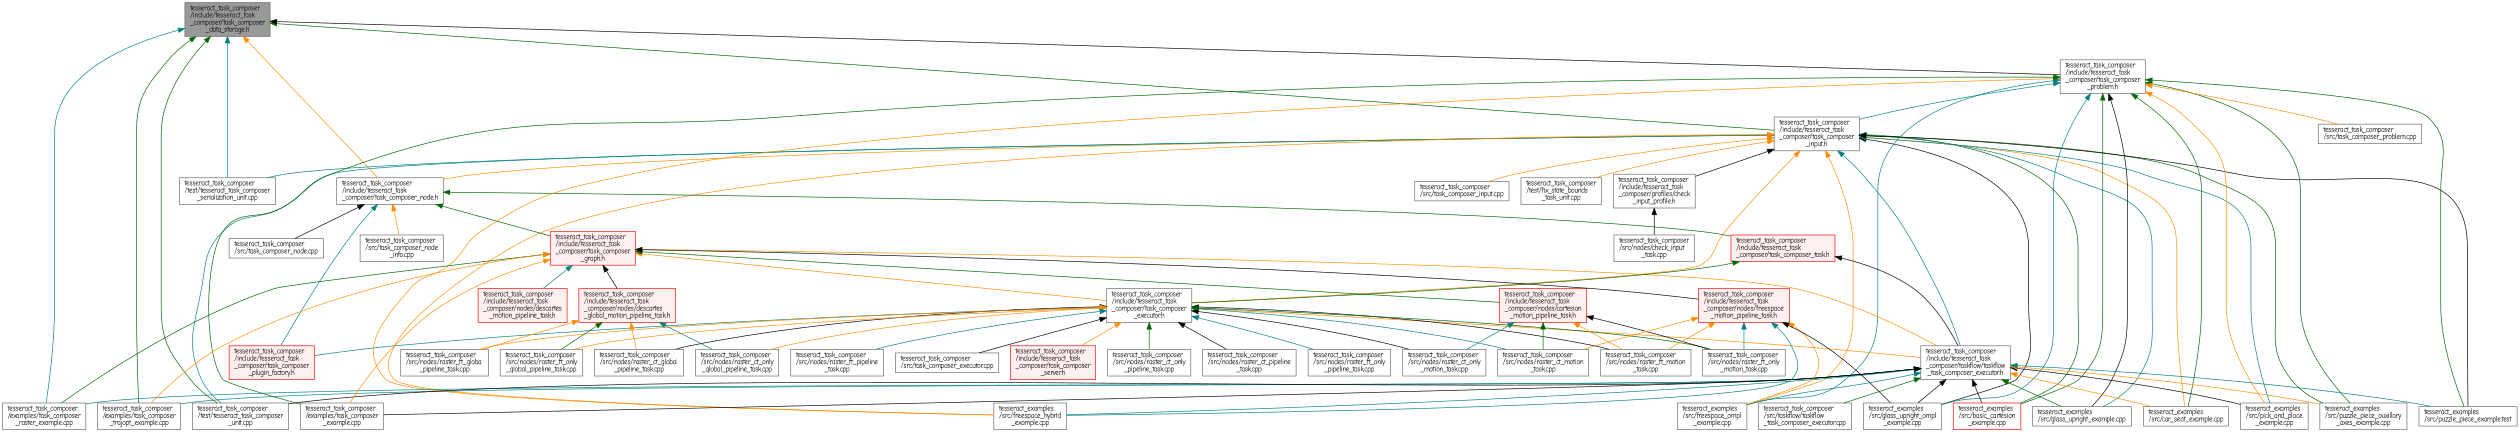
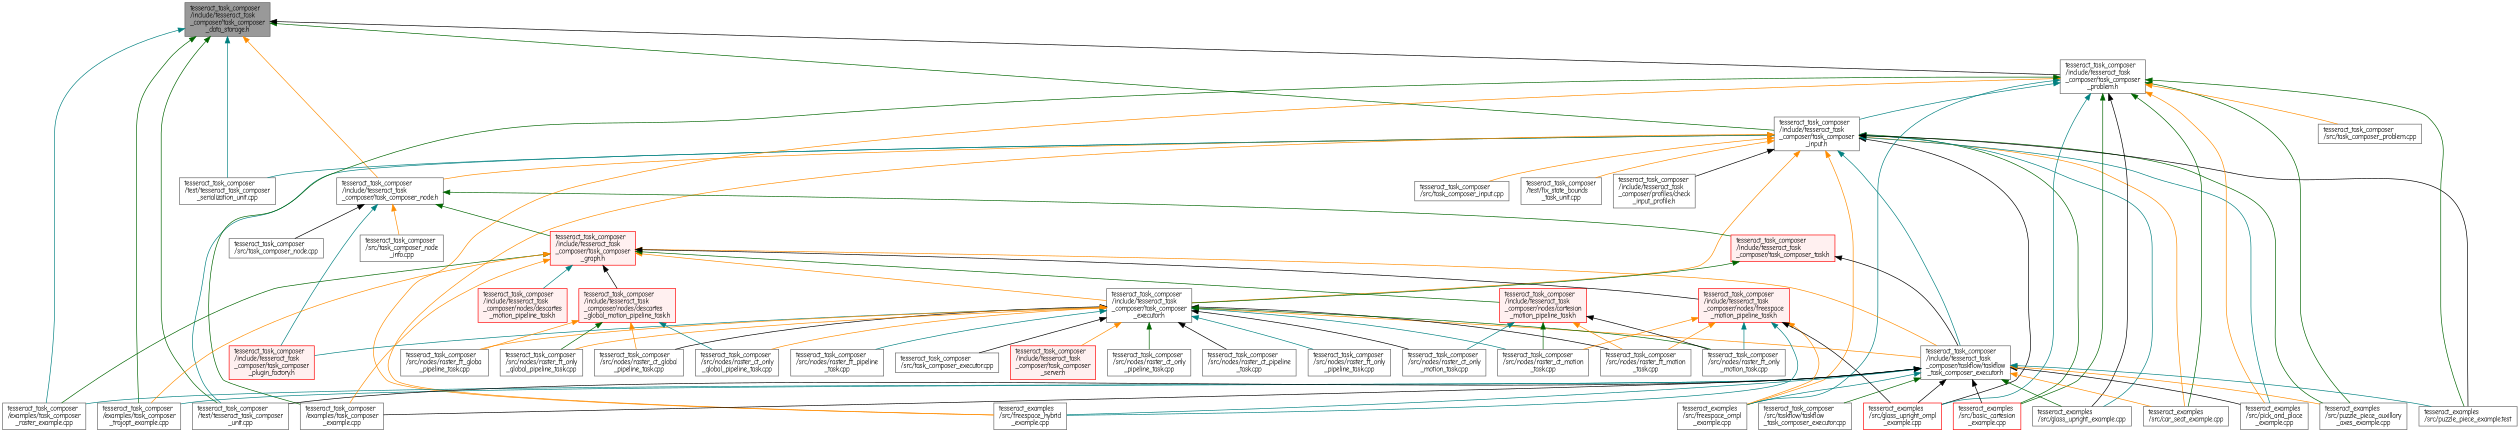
(1654, 248) -> none
(1903, 416) -> (1903, 416)
